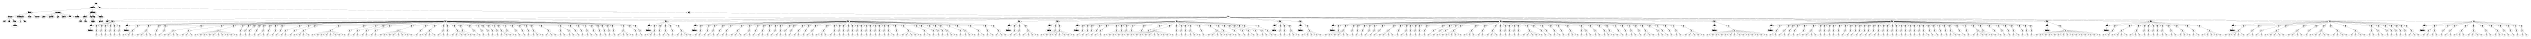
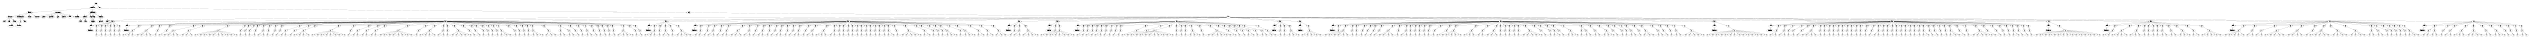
none -> (11, 26)
